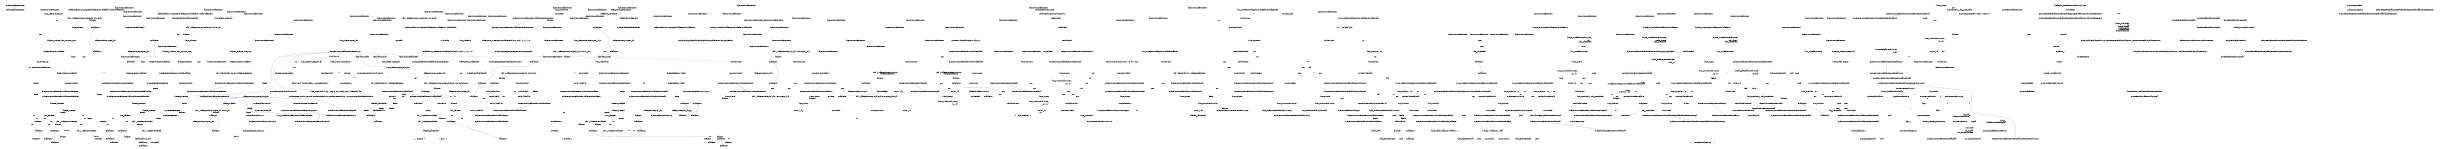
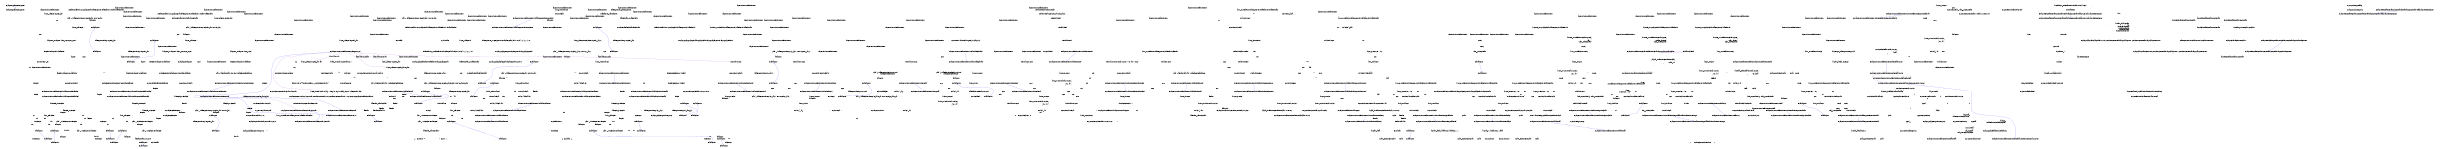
(543, 43) -> (680, 7)
